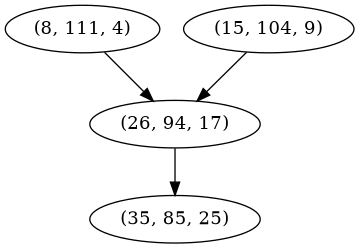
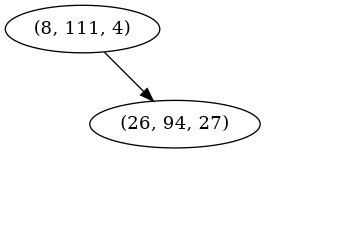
(269, 29) -> none
(175, 124) -> (175, 124)
(175, 219) -> none
